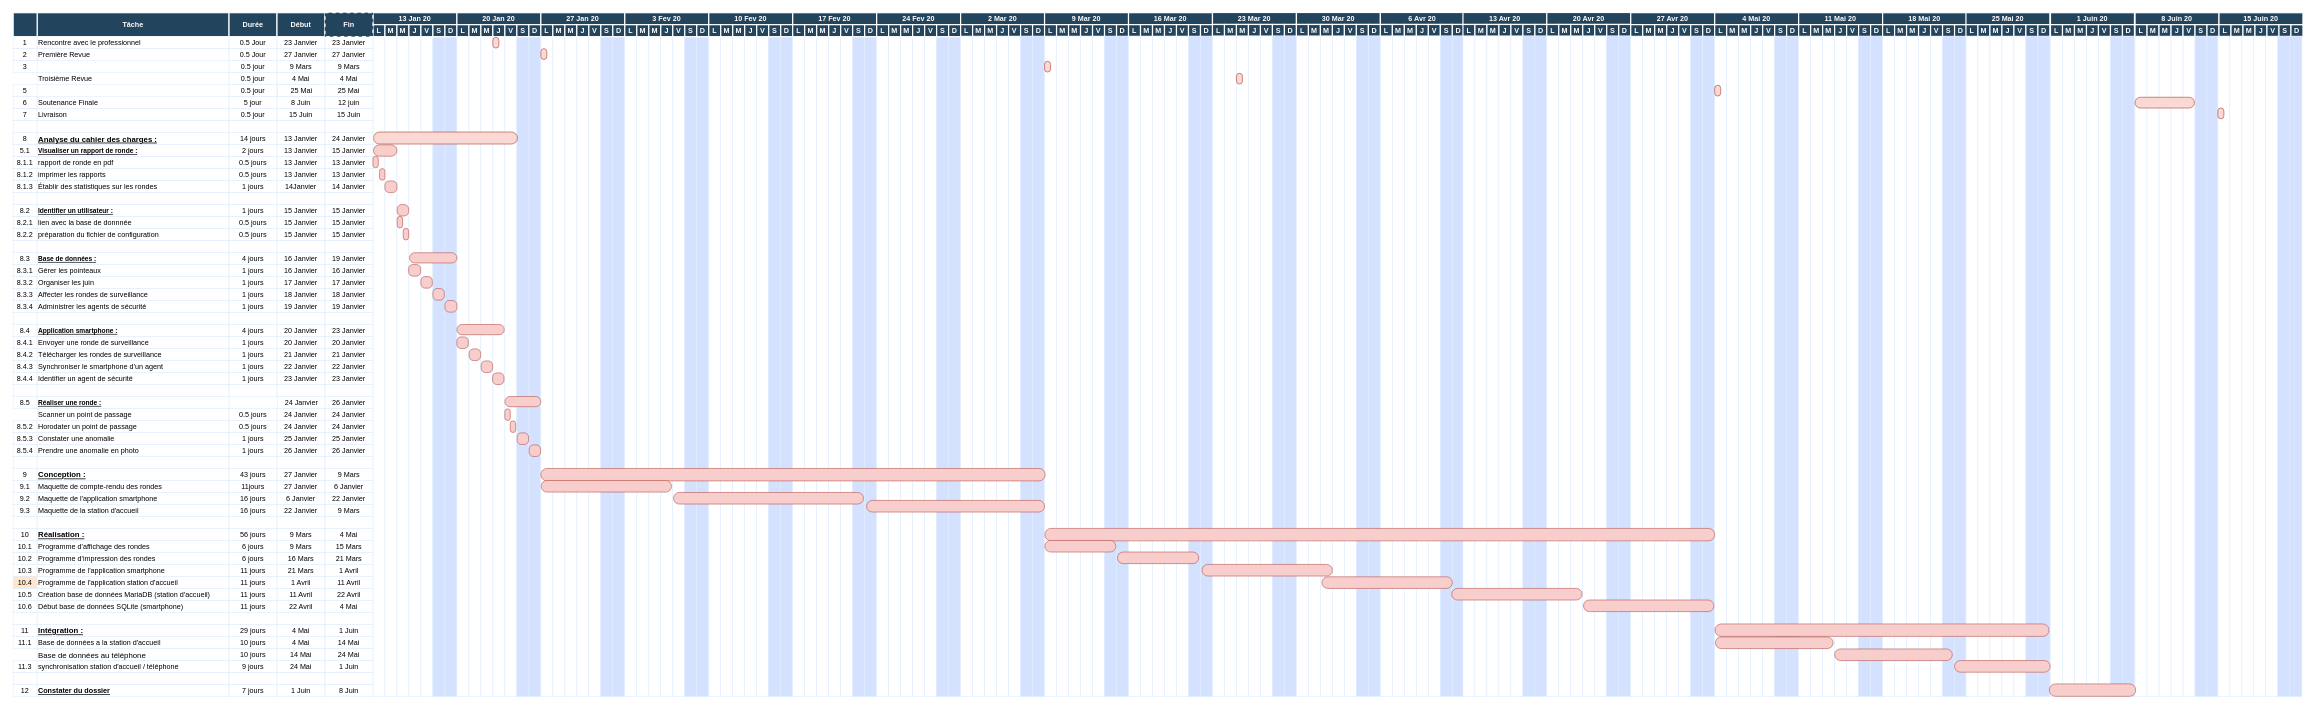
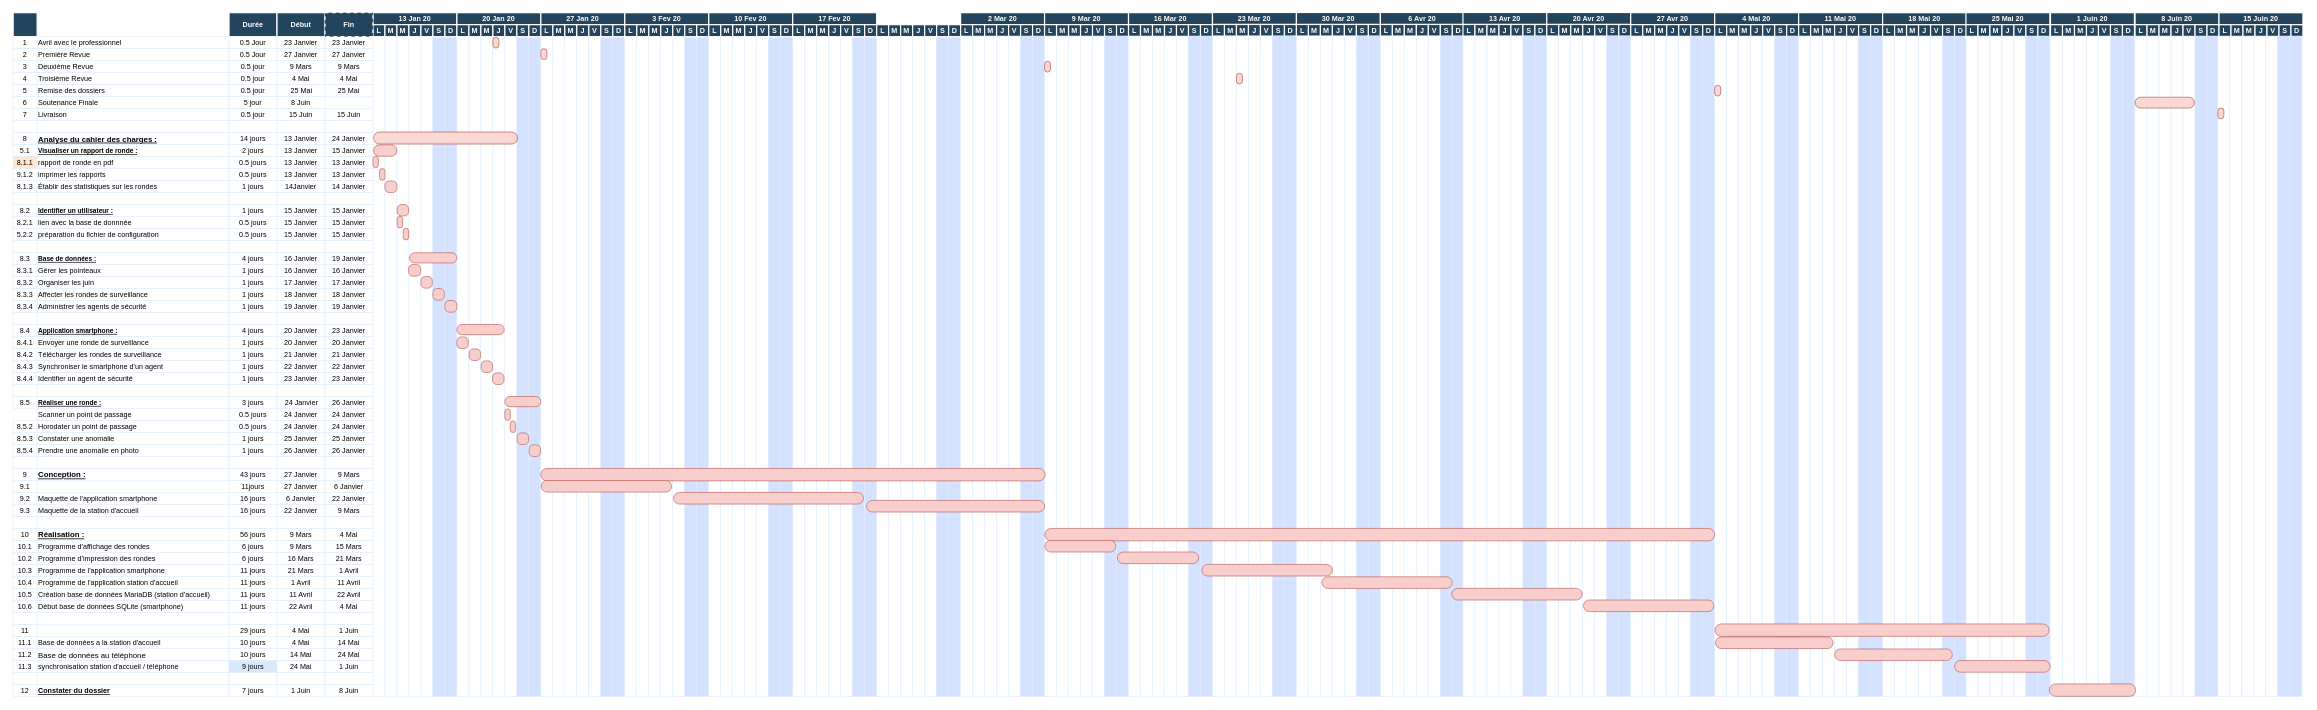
(918, 19) -> none
(132, 25) -> none
(94, 43) -> (84, 43)
none -> (132, 67)
none -> (24, 79)
none -> (132, 91)
(348, 103) -> none
(24, 163) -> (24, 163)
(24, 175) -> (24, 175)
(24, 235) -> (24, 235)
none -> (252, 403)
(132, 487) -> none
(24, 583) -> (24, 583)
(132, 631) -> none
none -> (24, 655)
(252, 667) -> (252, 667)
